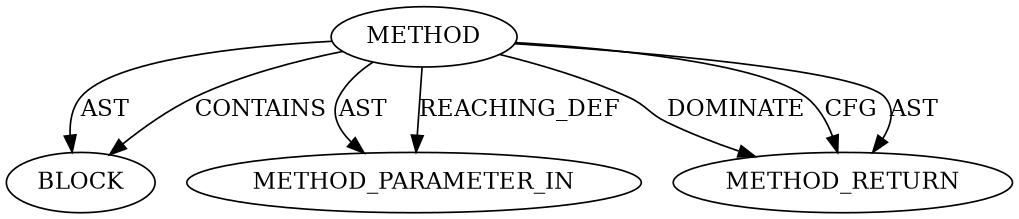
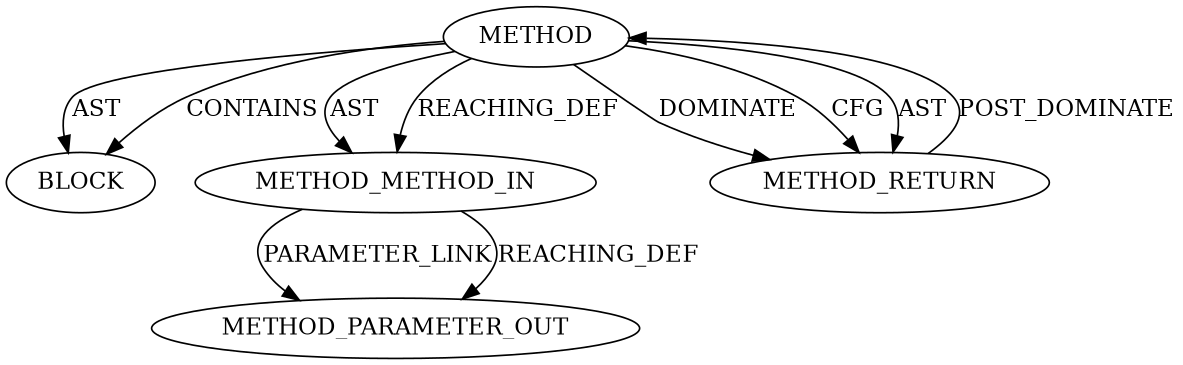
none -> (839, 54)
(414, 183) -> (396, 183)
none -> (396, 328)
